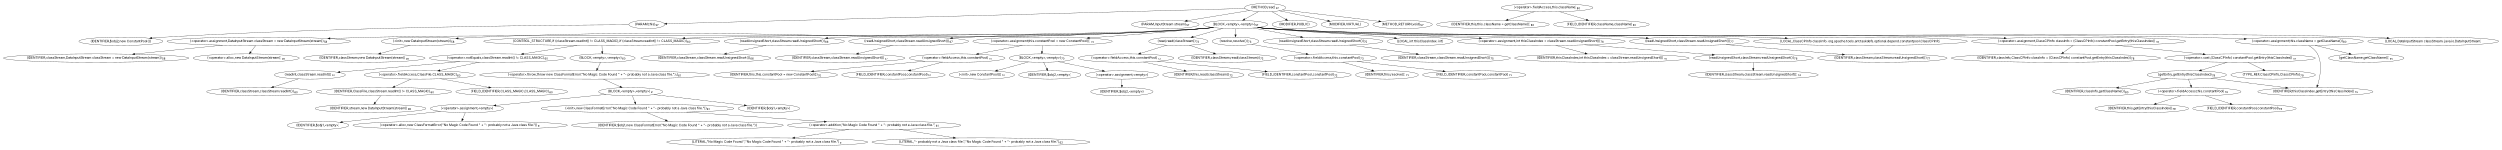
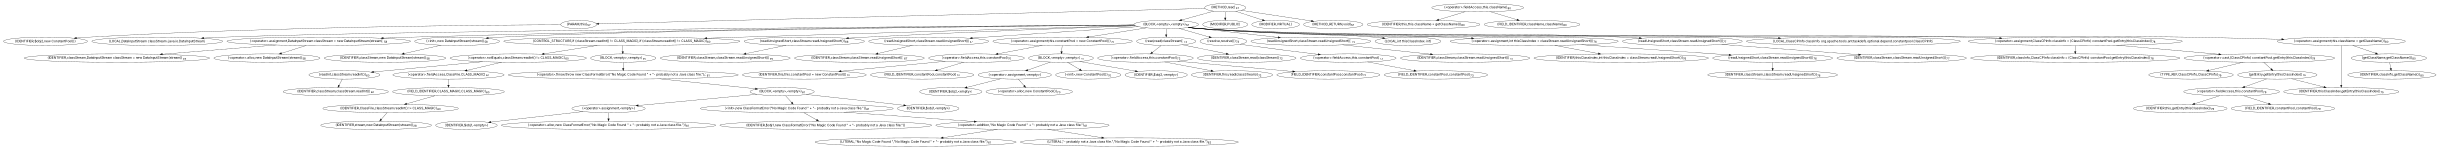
(1165, 24) -> none
(1387, 75) -> none
(403, 83) -> (421, 100)
(2143, 83) -> (2390, 65)
none -> (1029, 92)
